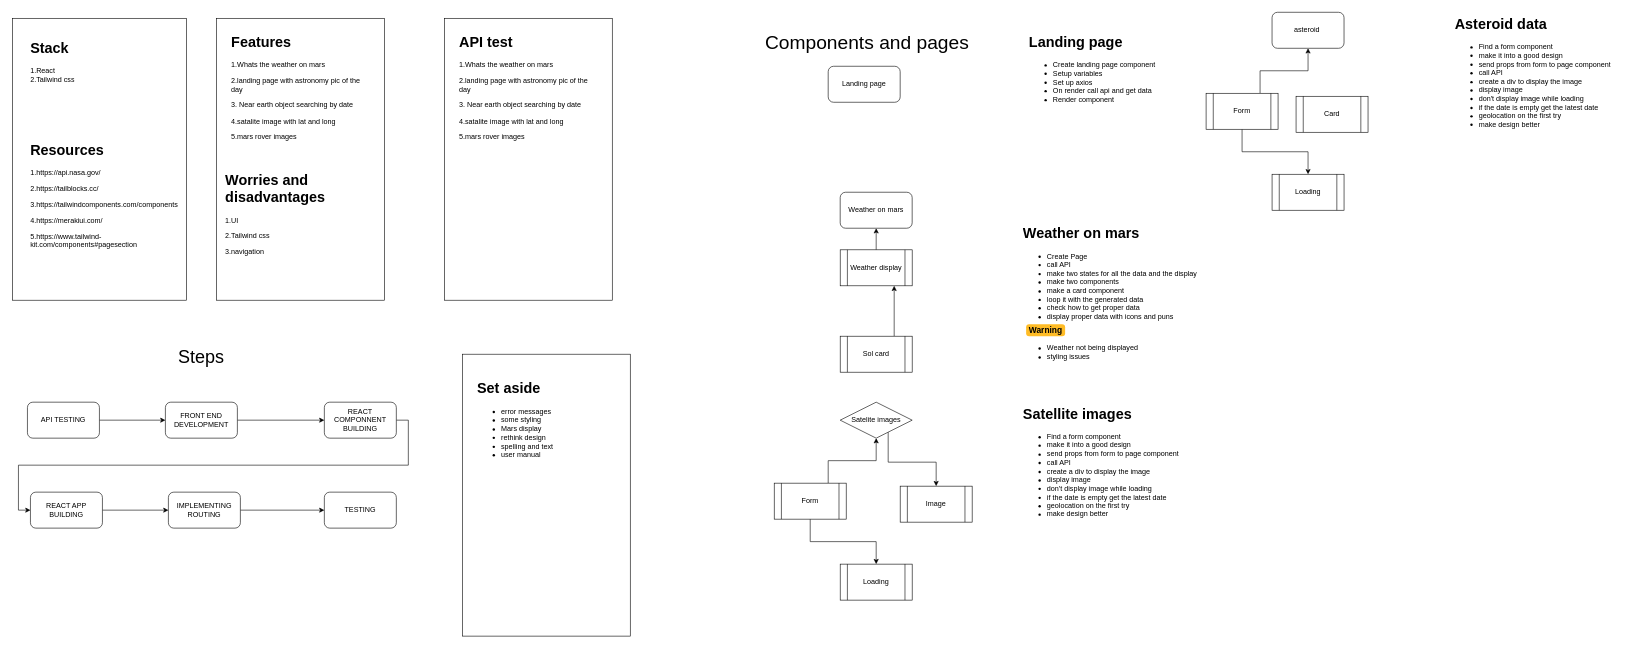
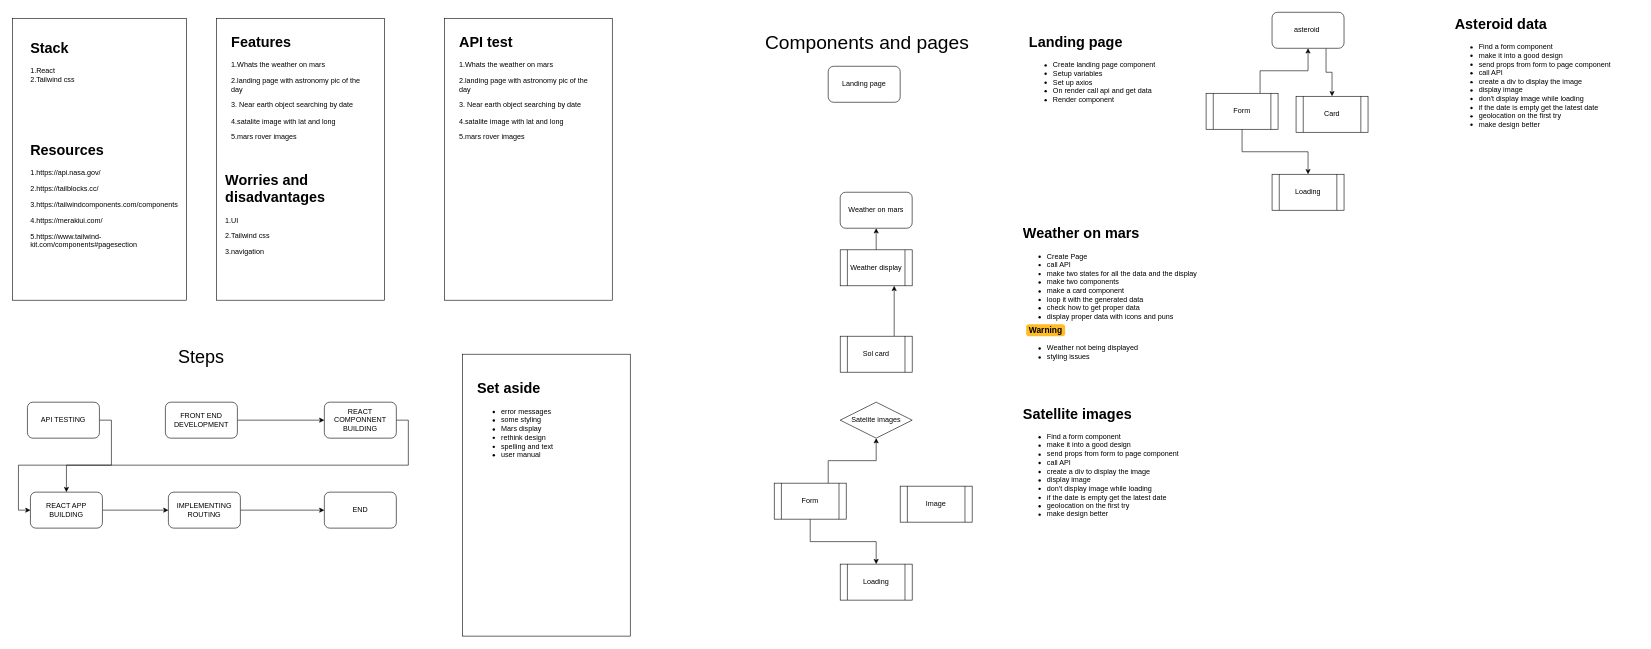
none -> (1331, 72)
(111, 420) -> (111, 440)
(888, 461) -> none
(360, 510) -> (360, 510)
